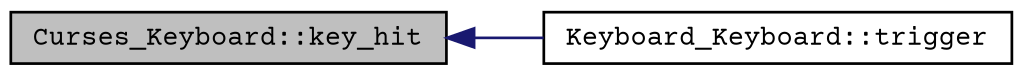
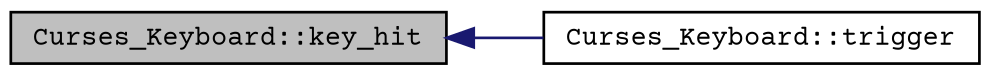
(778, 38) -> (762, 38)
